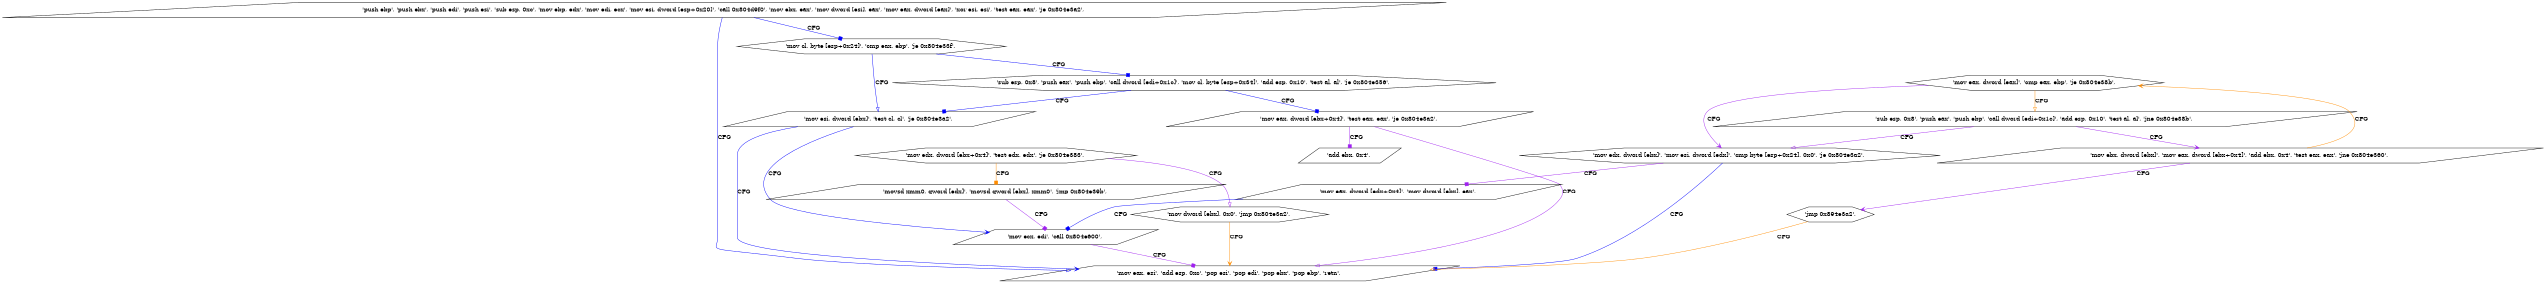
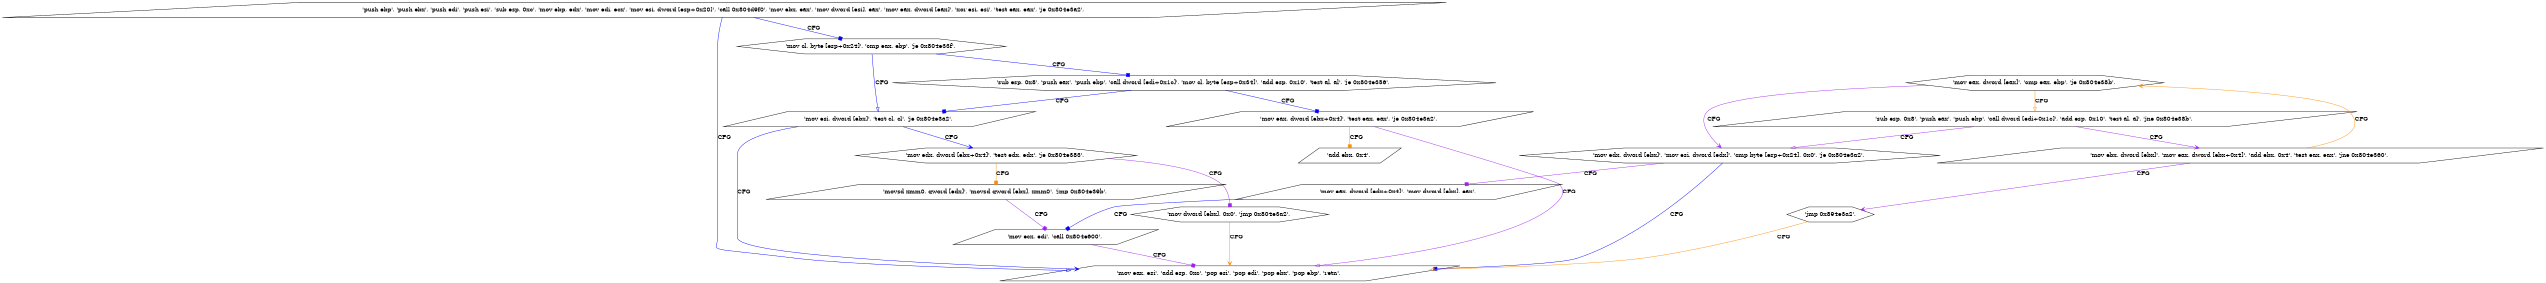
(1350, 135) -> (1350, 135)
(1177, 167) -> (1177, 167)
(813, 213) -> (936, 137)
